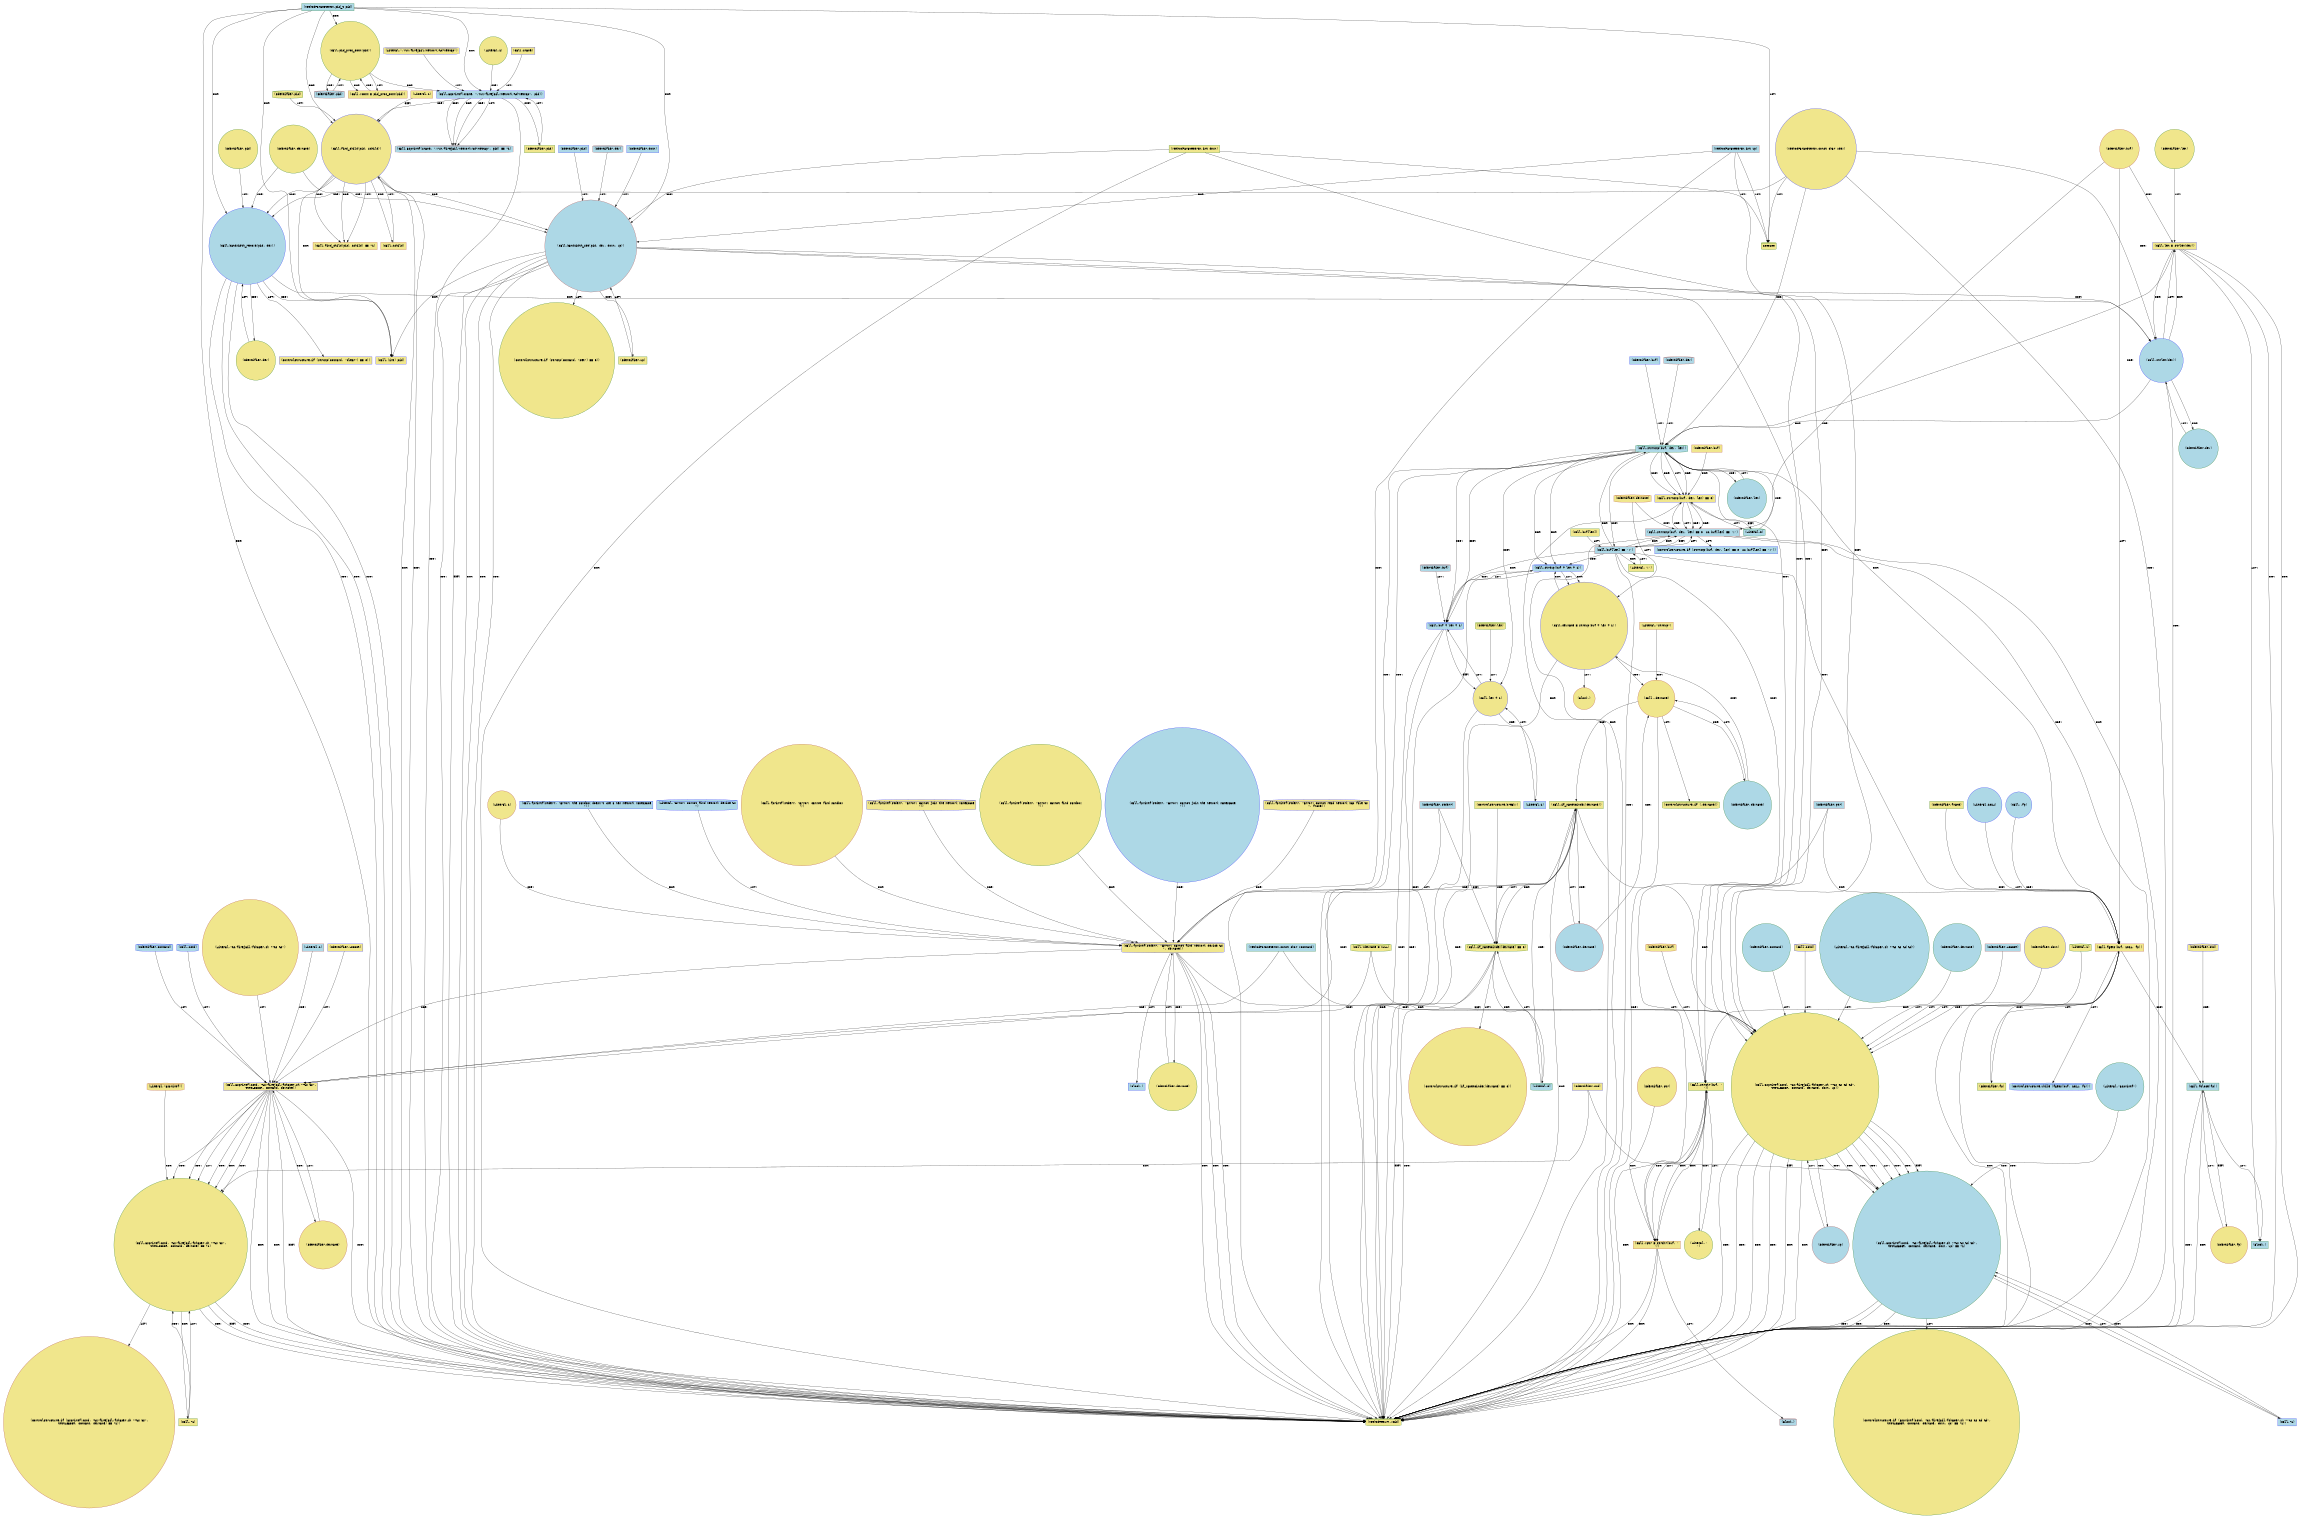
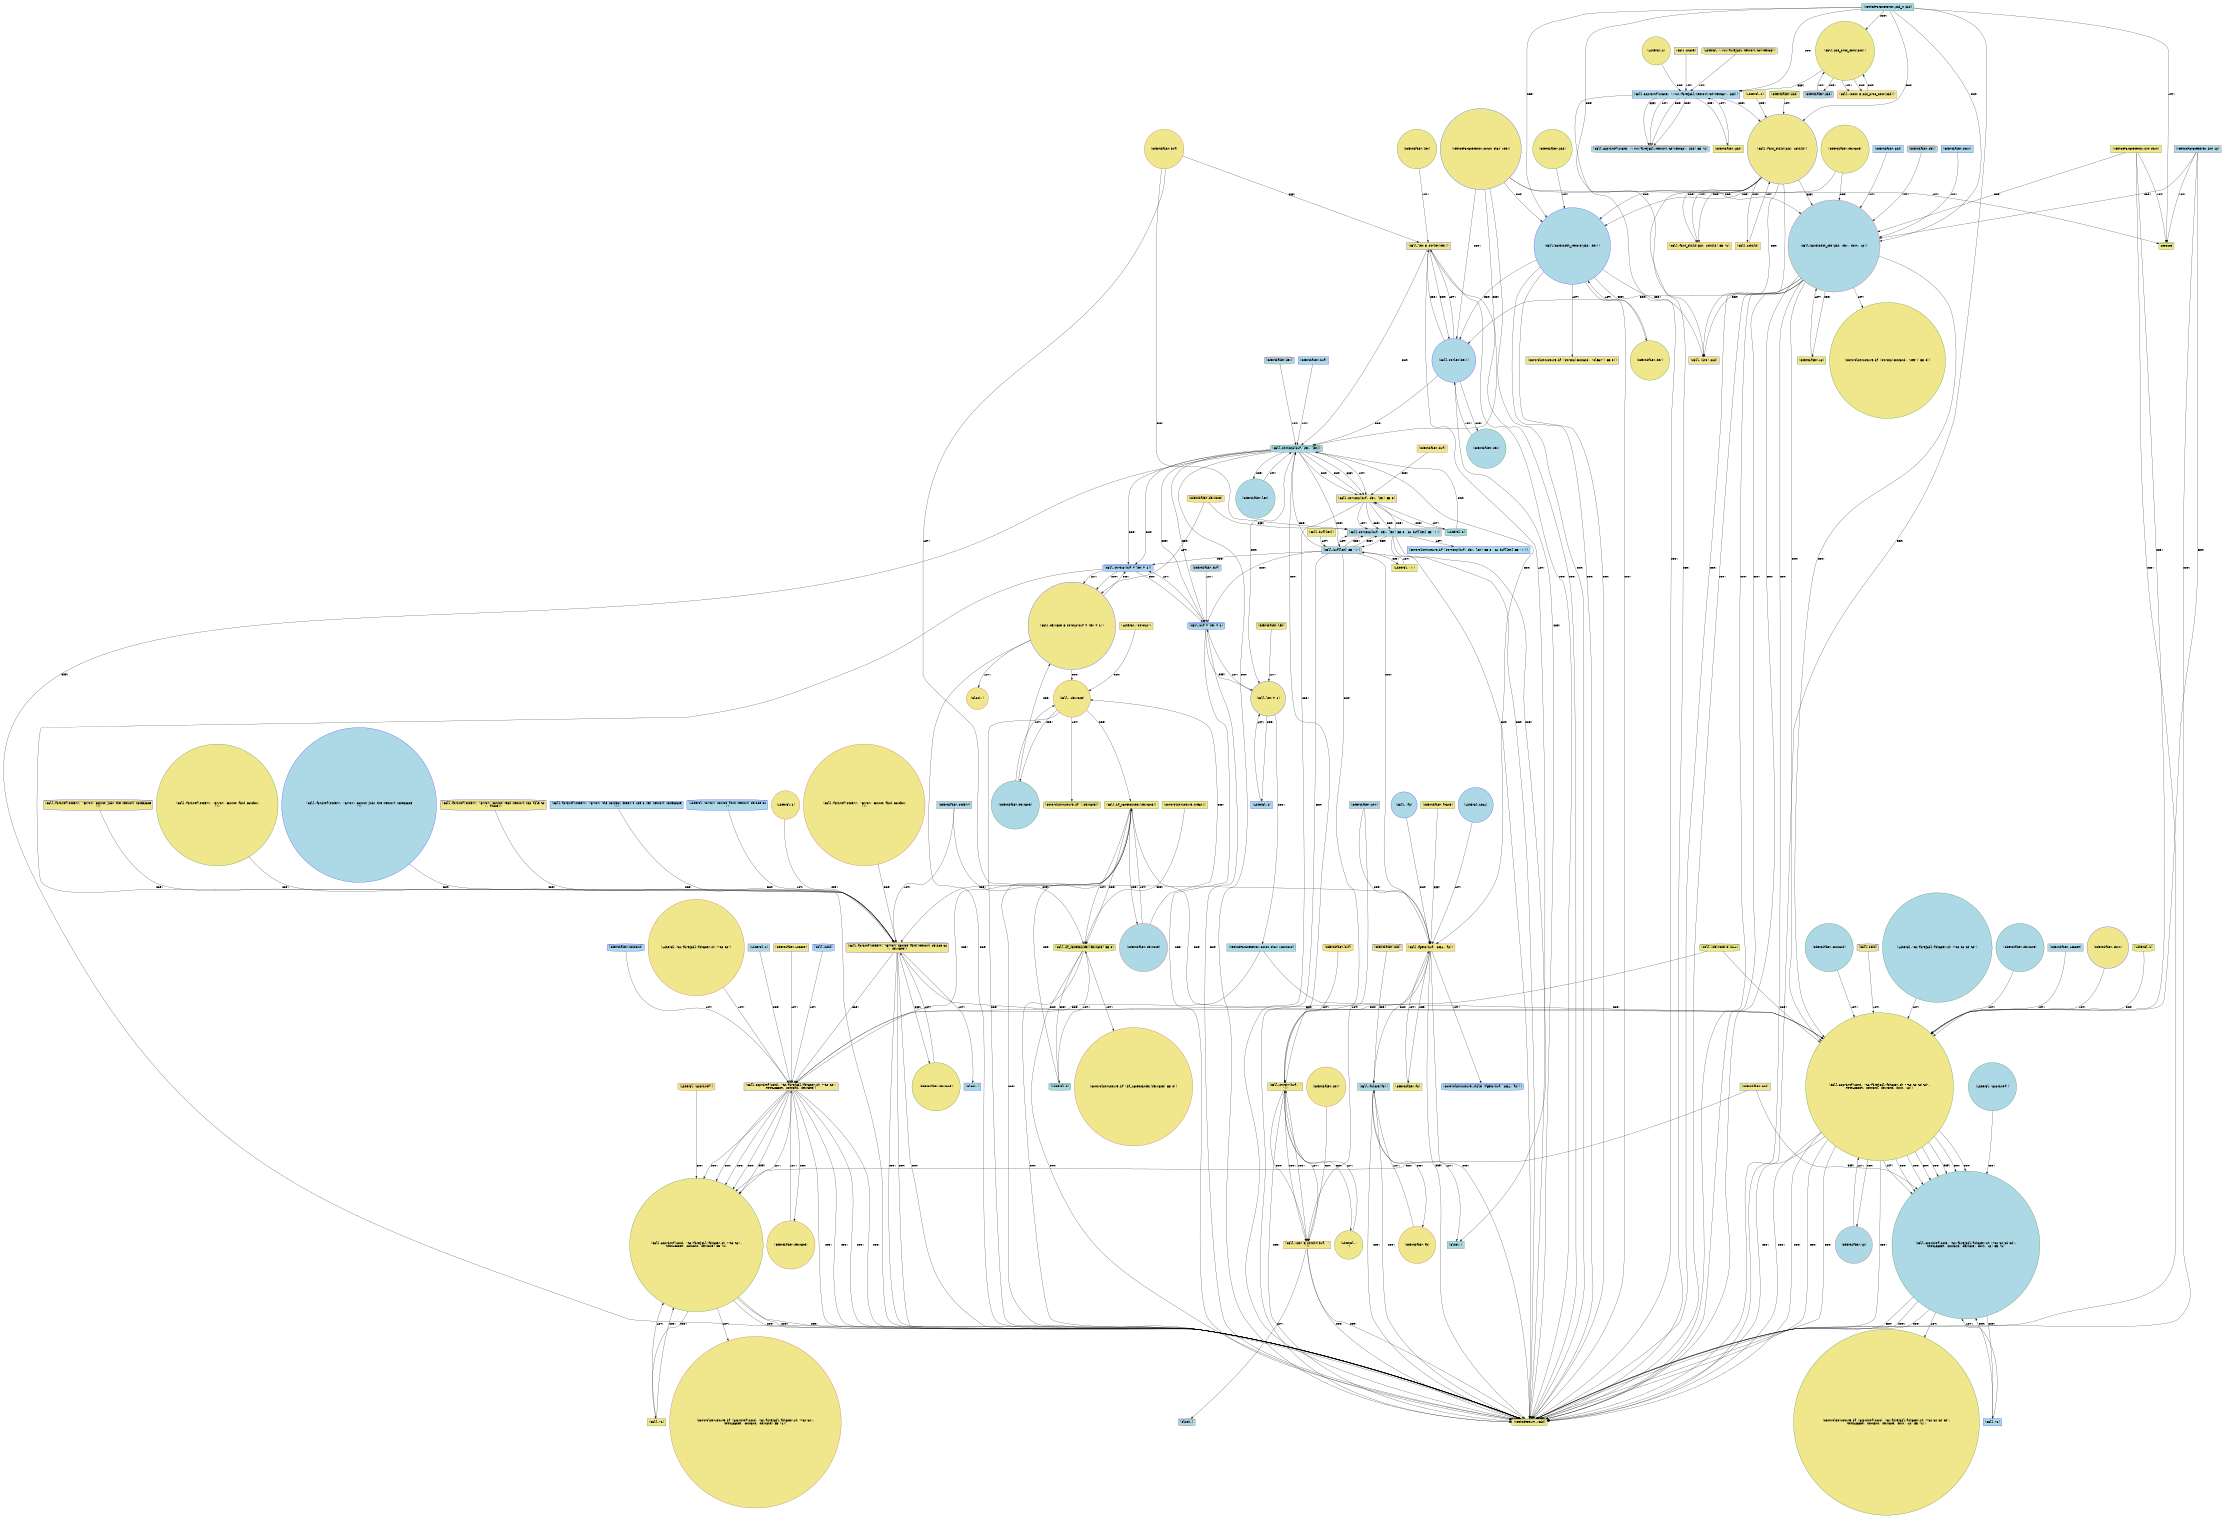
none -> (1656, 191)
(1378, 1028) -> (1278, 829)
